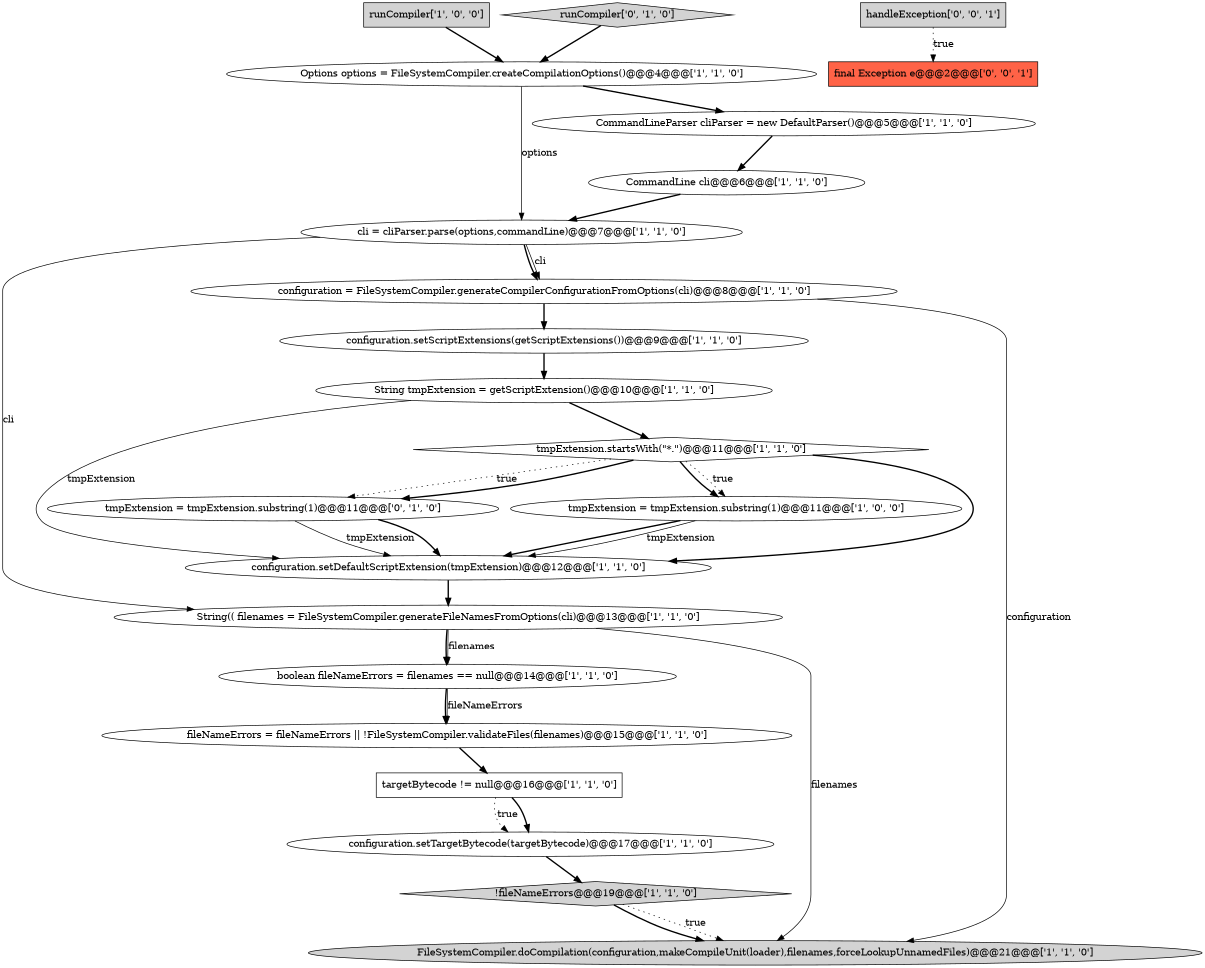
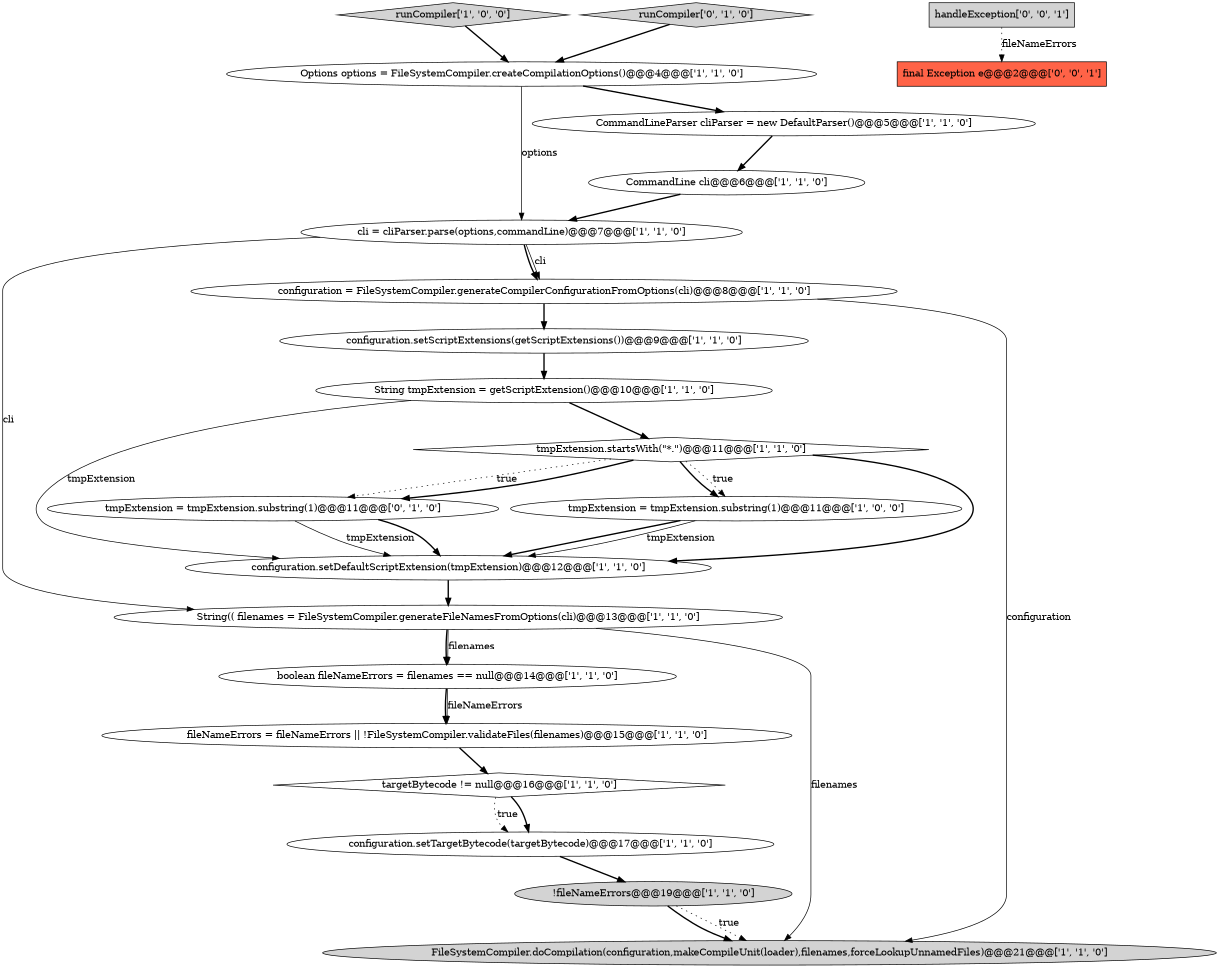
(427, 15) -> (453, 15)
(944, 44) -> (1039, 44)
(499, 785) -> (499, 785)
(596, 894) -> (653, 894)
